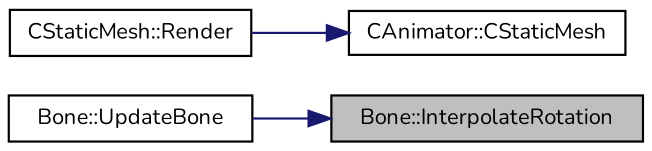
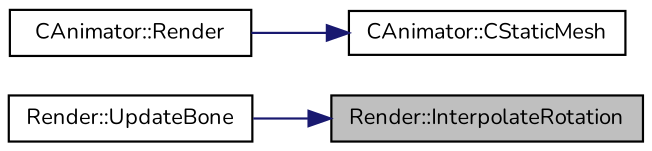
(131, 33) -> (131, 33)
(131, 119) -> (131, 119)
(487, 119) -> (487, 119)
